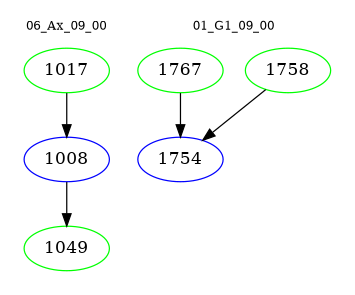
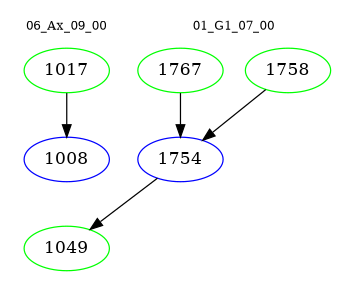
(234, 27) -> (234, 27)
(67, 198) -> (129, 200)
